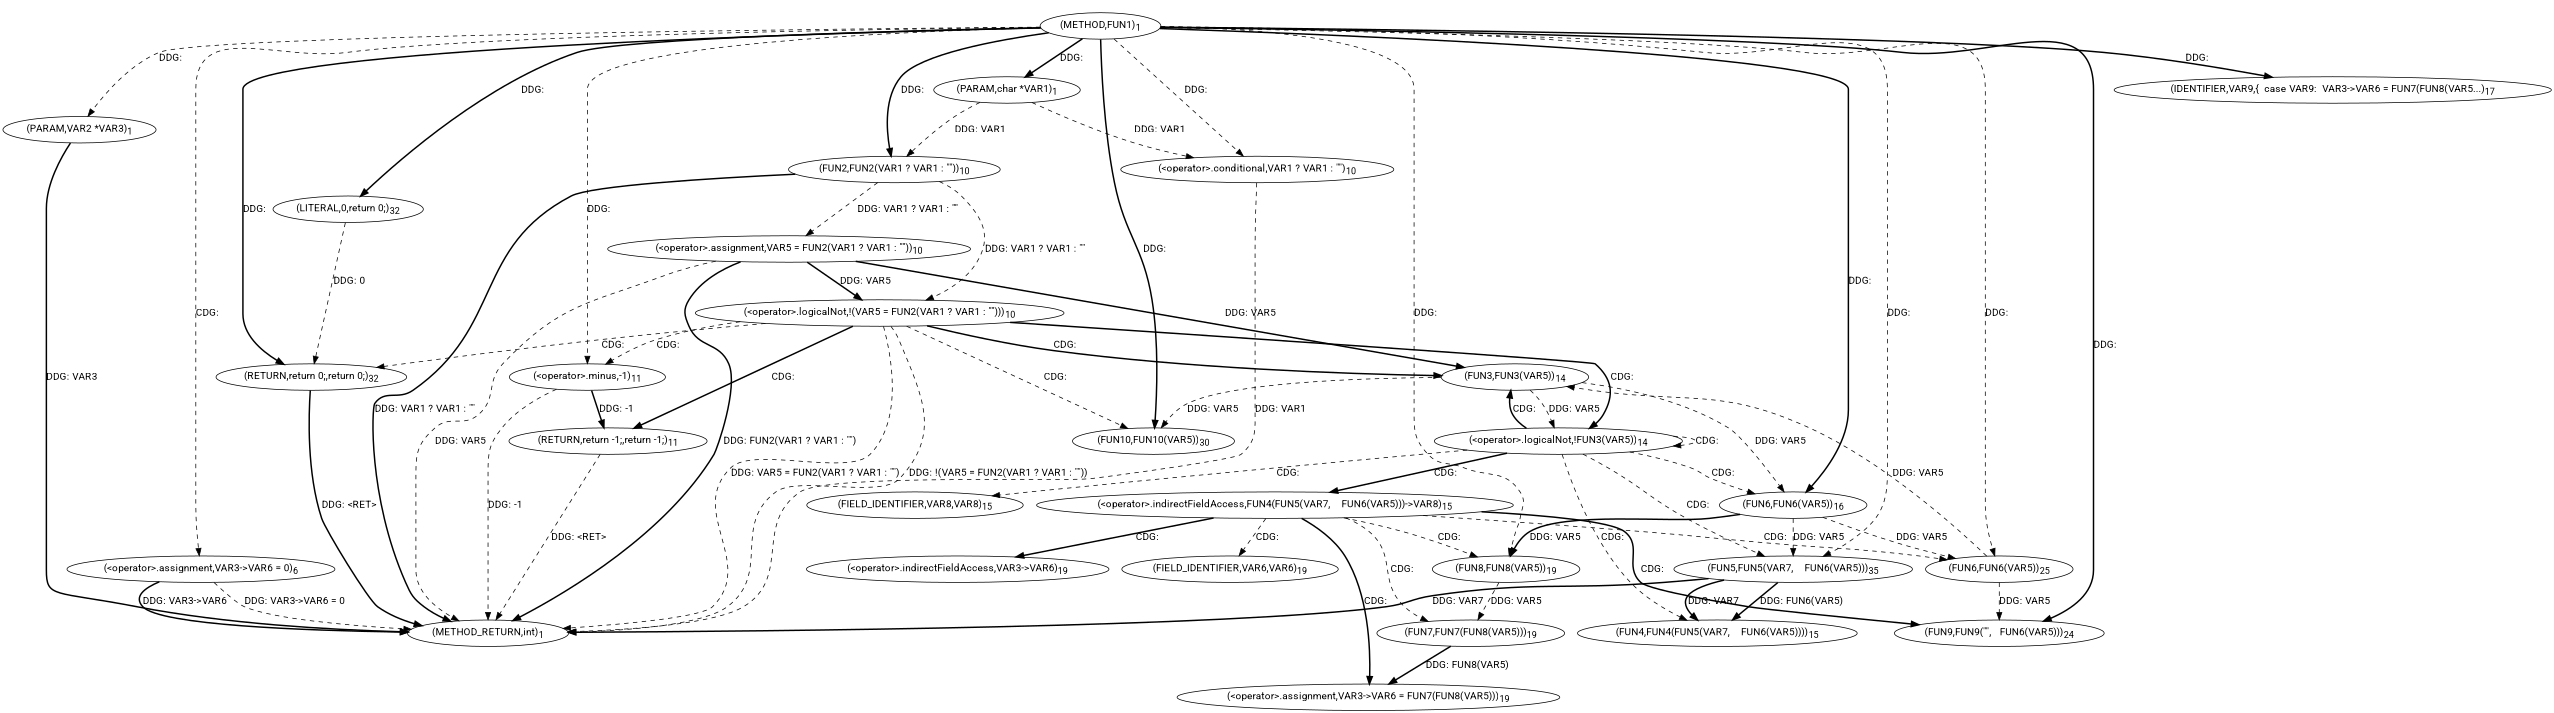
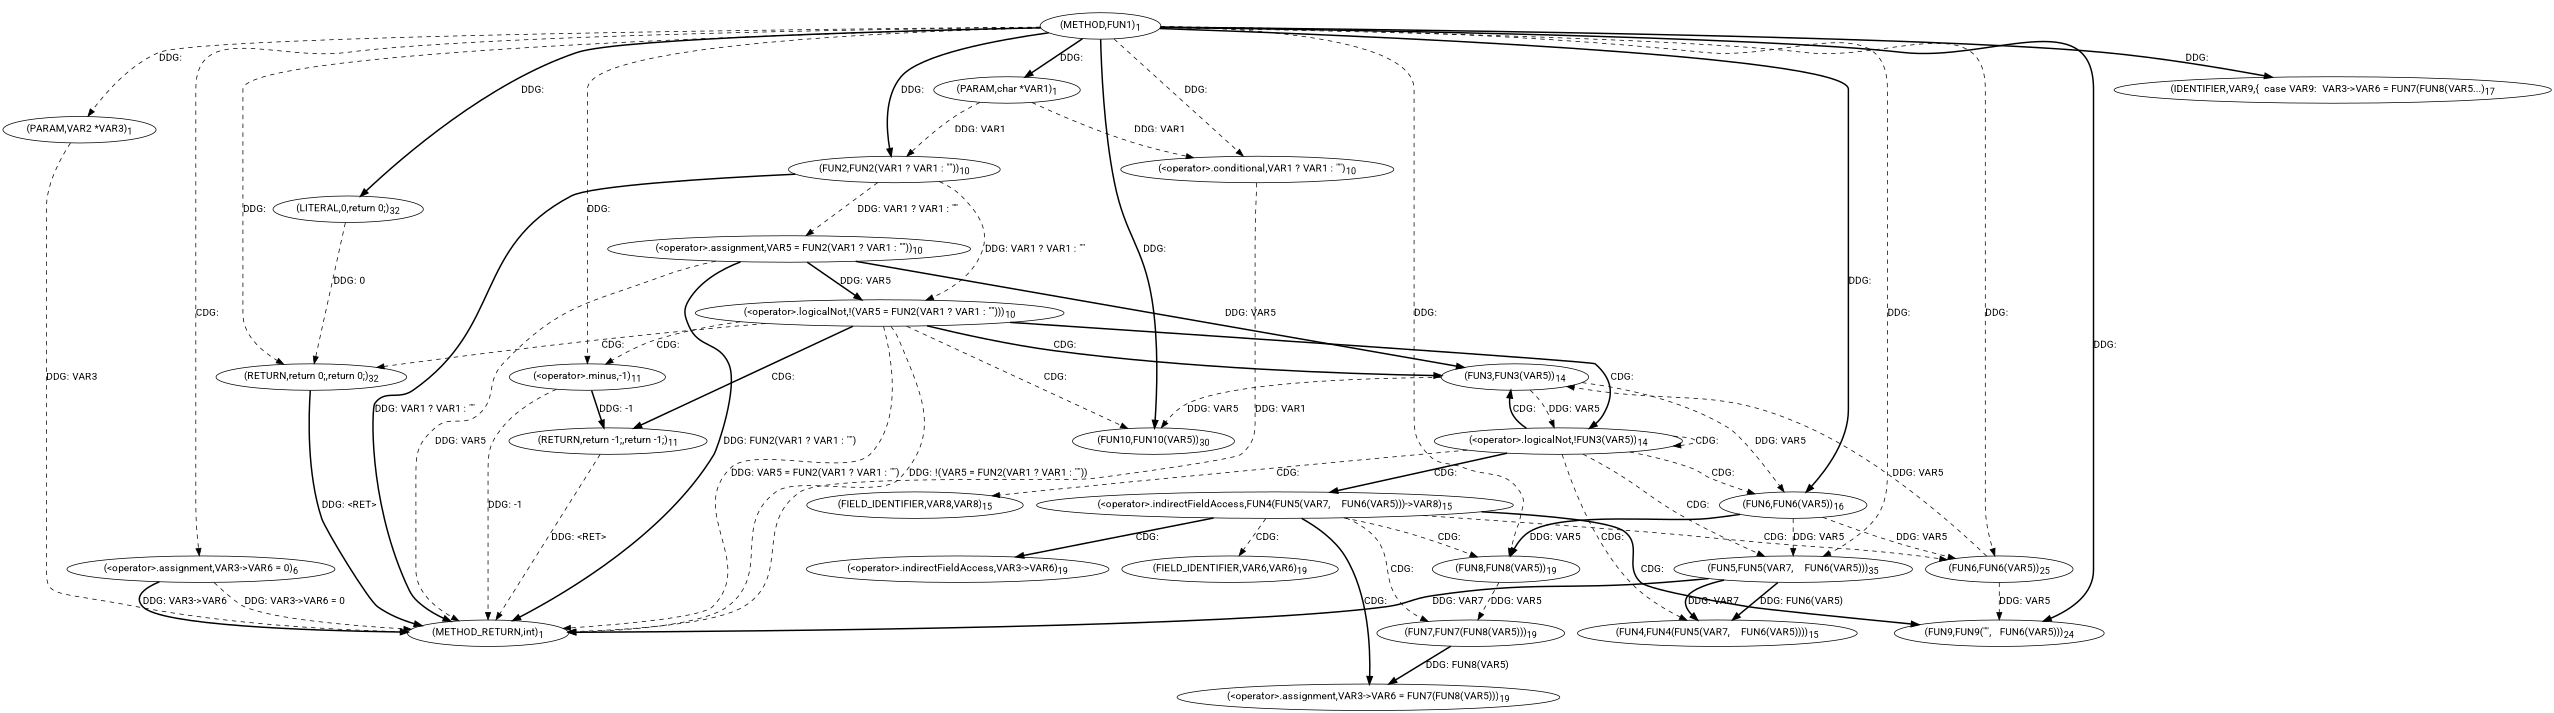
(497, 50) -> (497, 50)
(46, 540) -> (46, 540)
